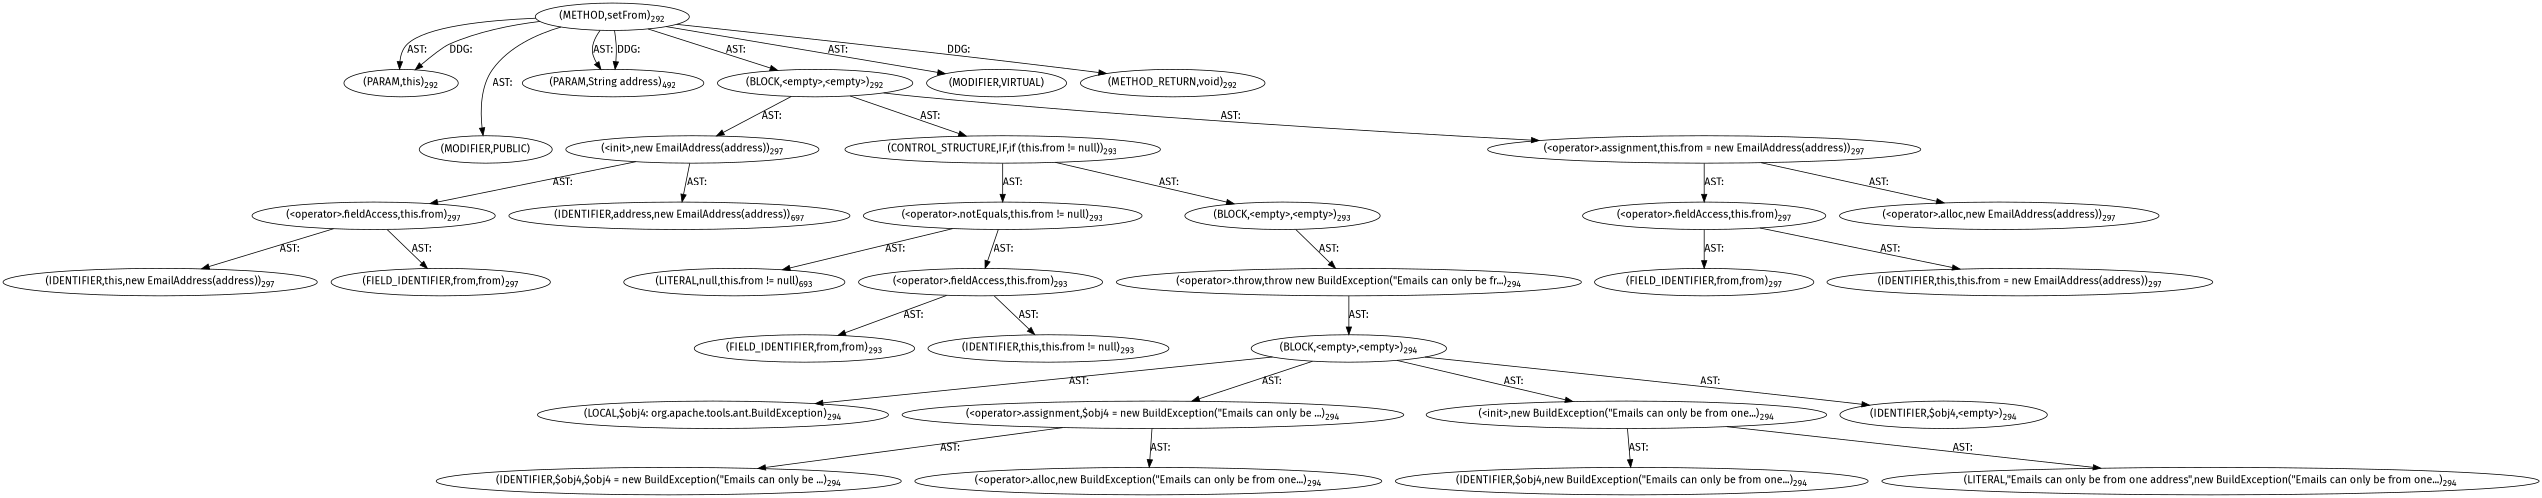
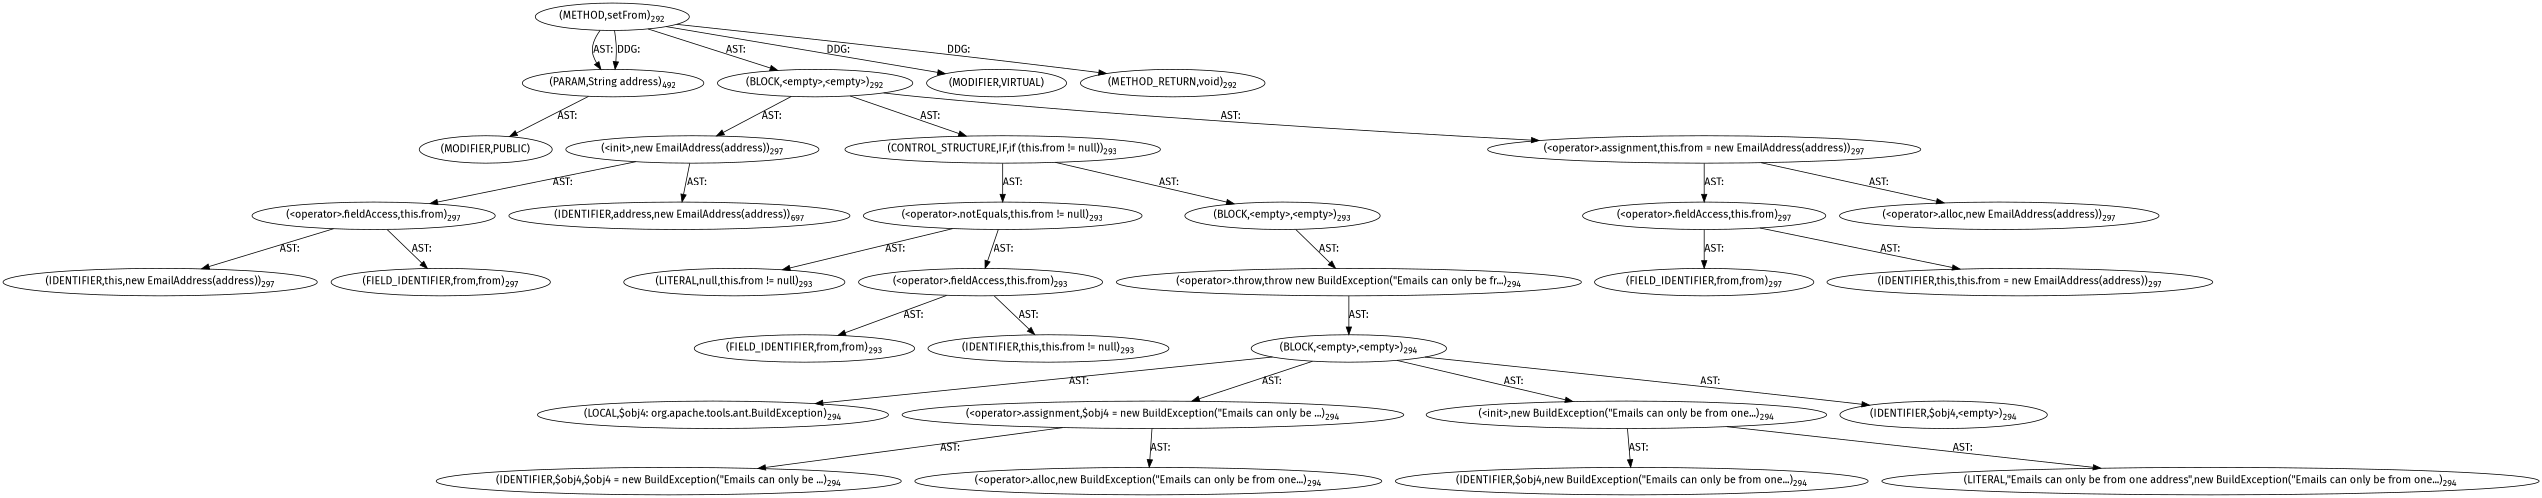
(840, 50) -> (840, 50)
(499, 61) -> (552, 115)
(401, 83) -> none
(806, 281) -> (806, 281)
